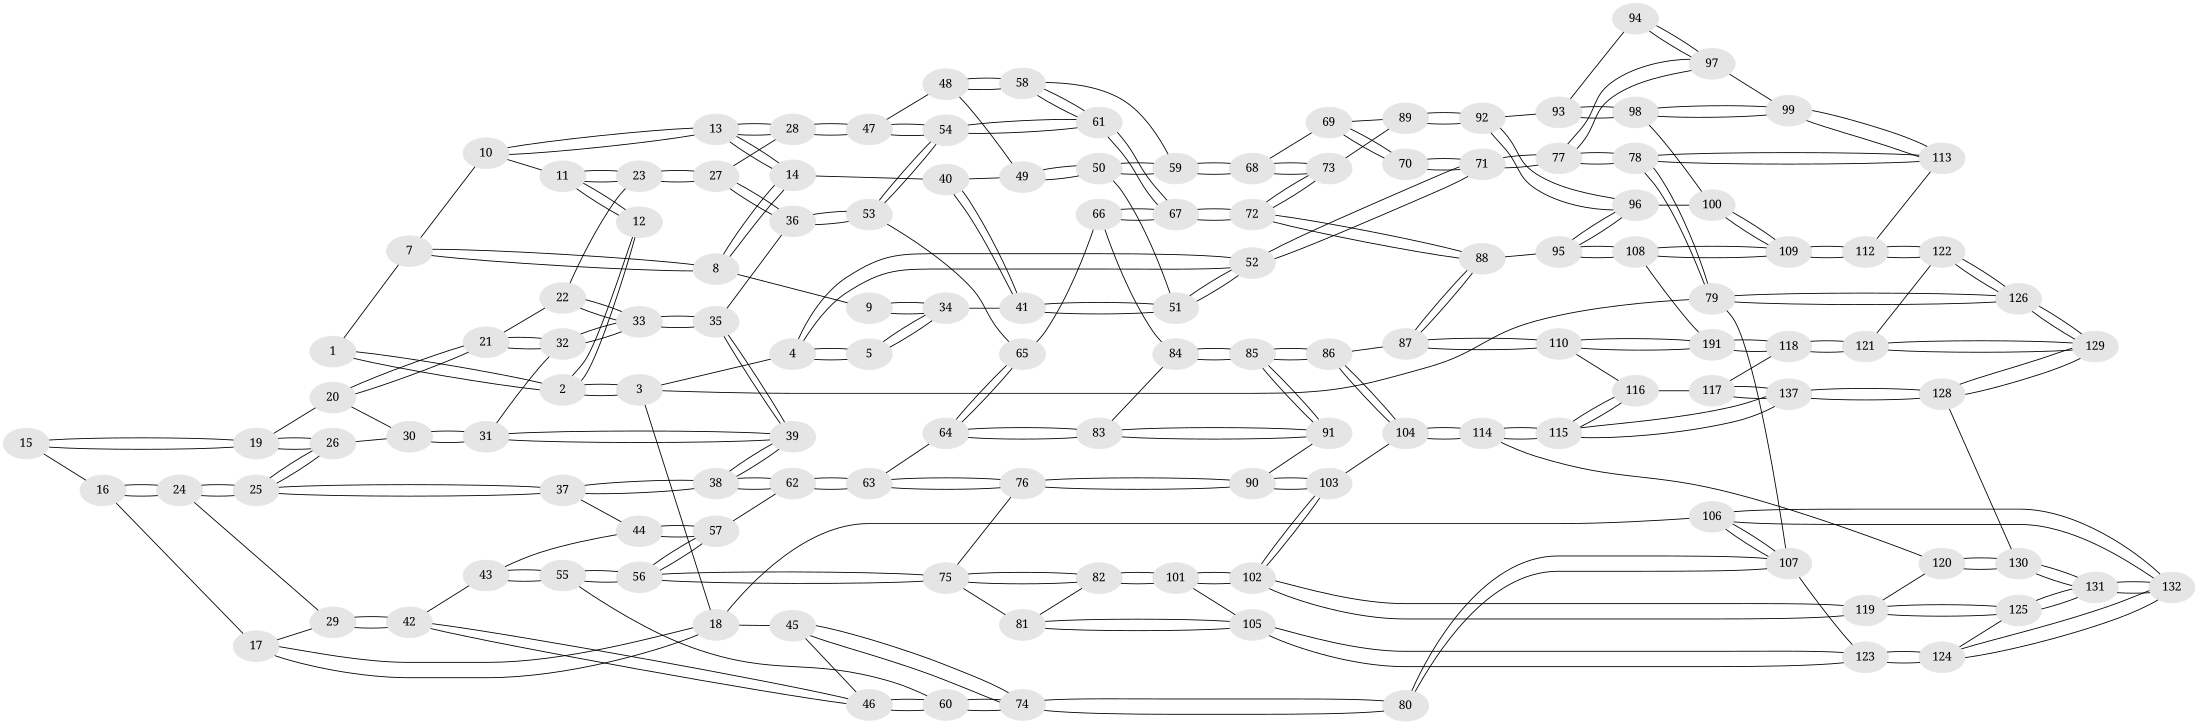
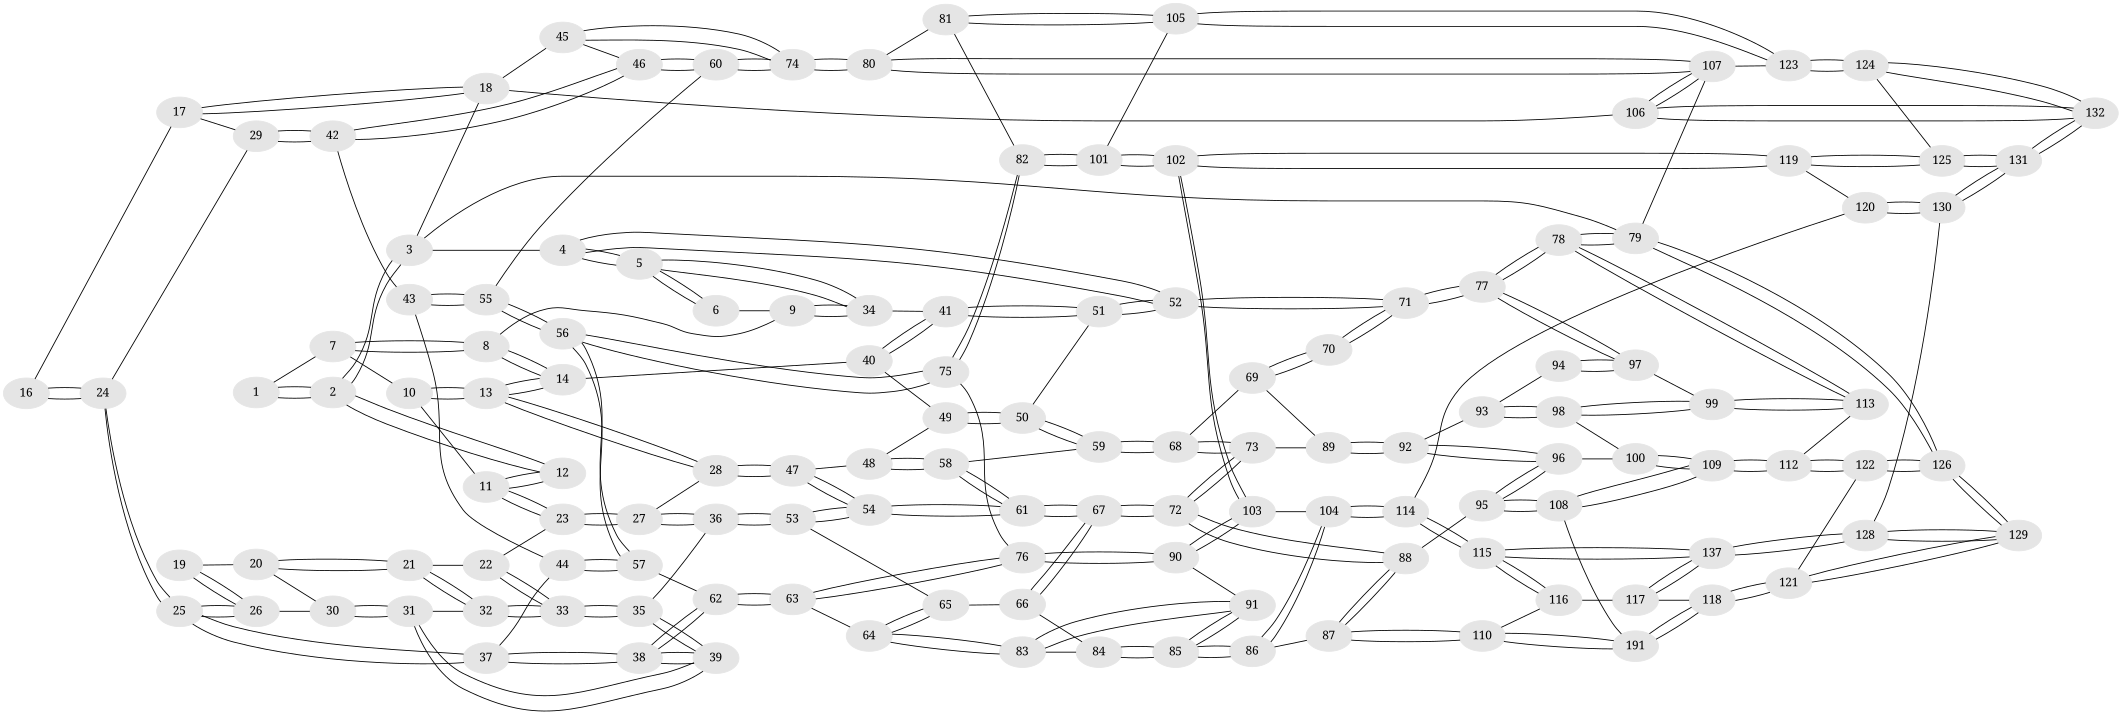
none -> (716, 311)
(26, 444) -> none
(984, 602) -> (907, 42)
